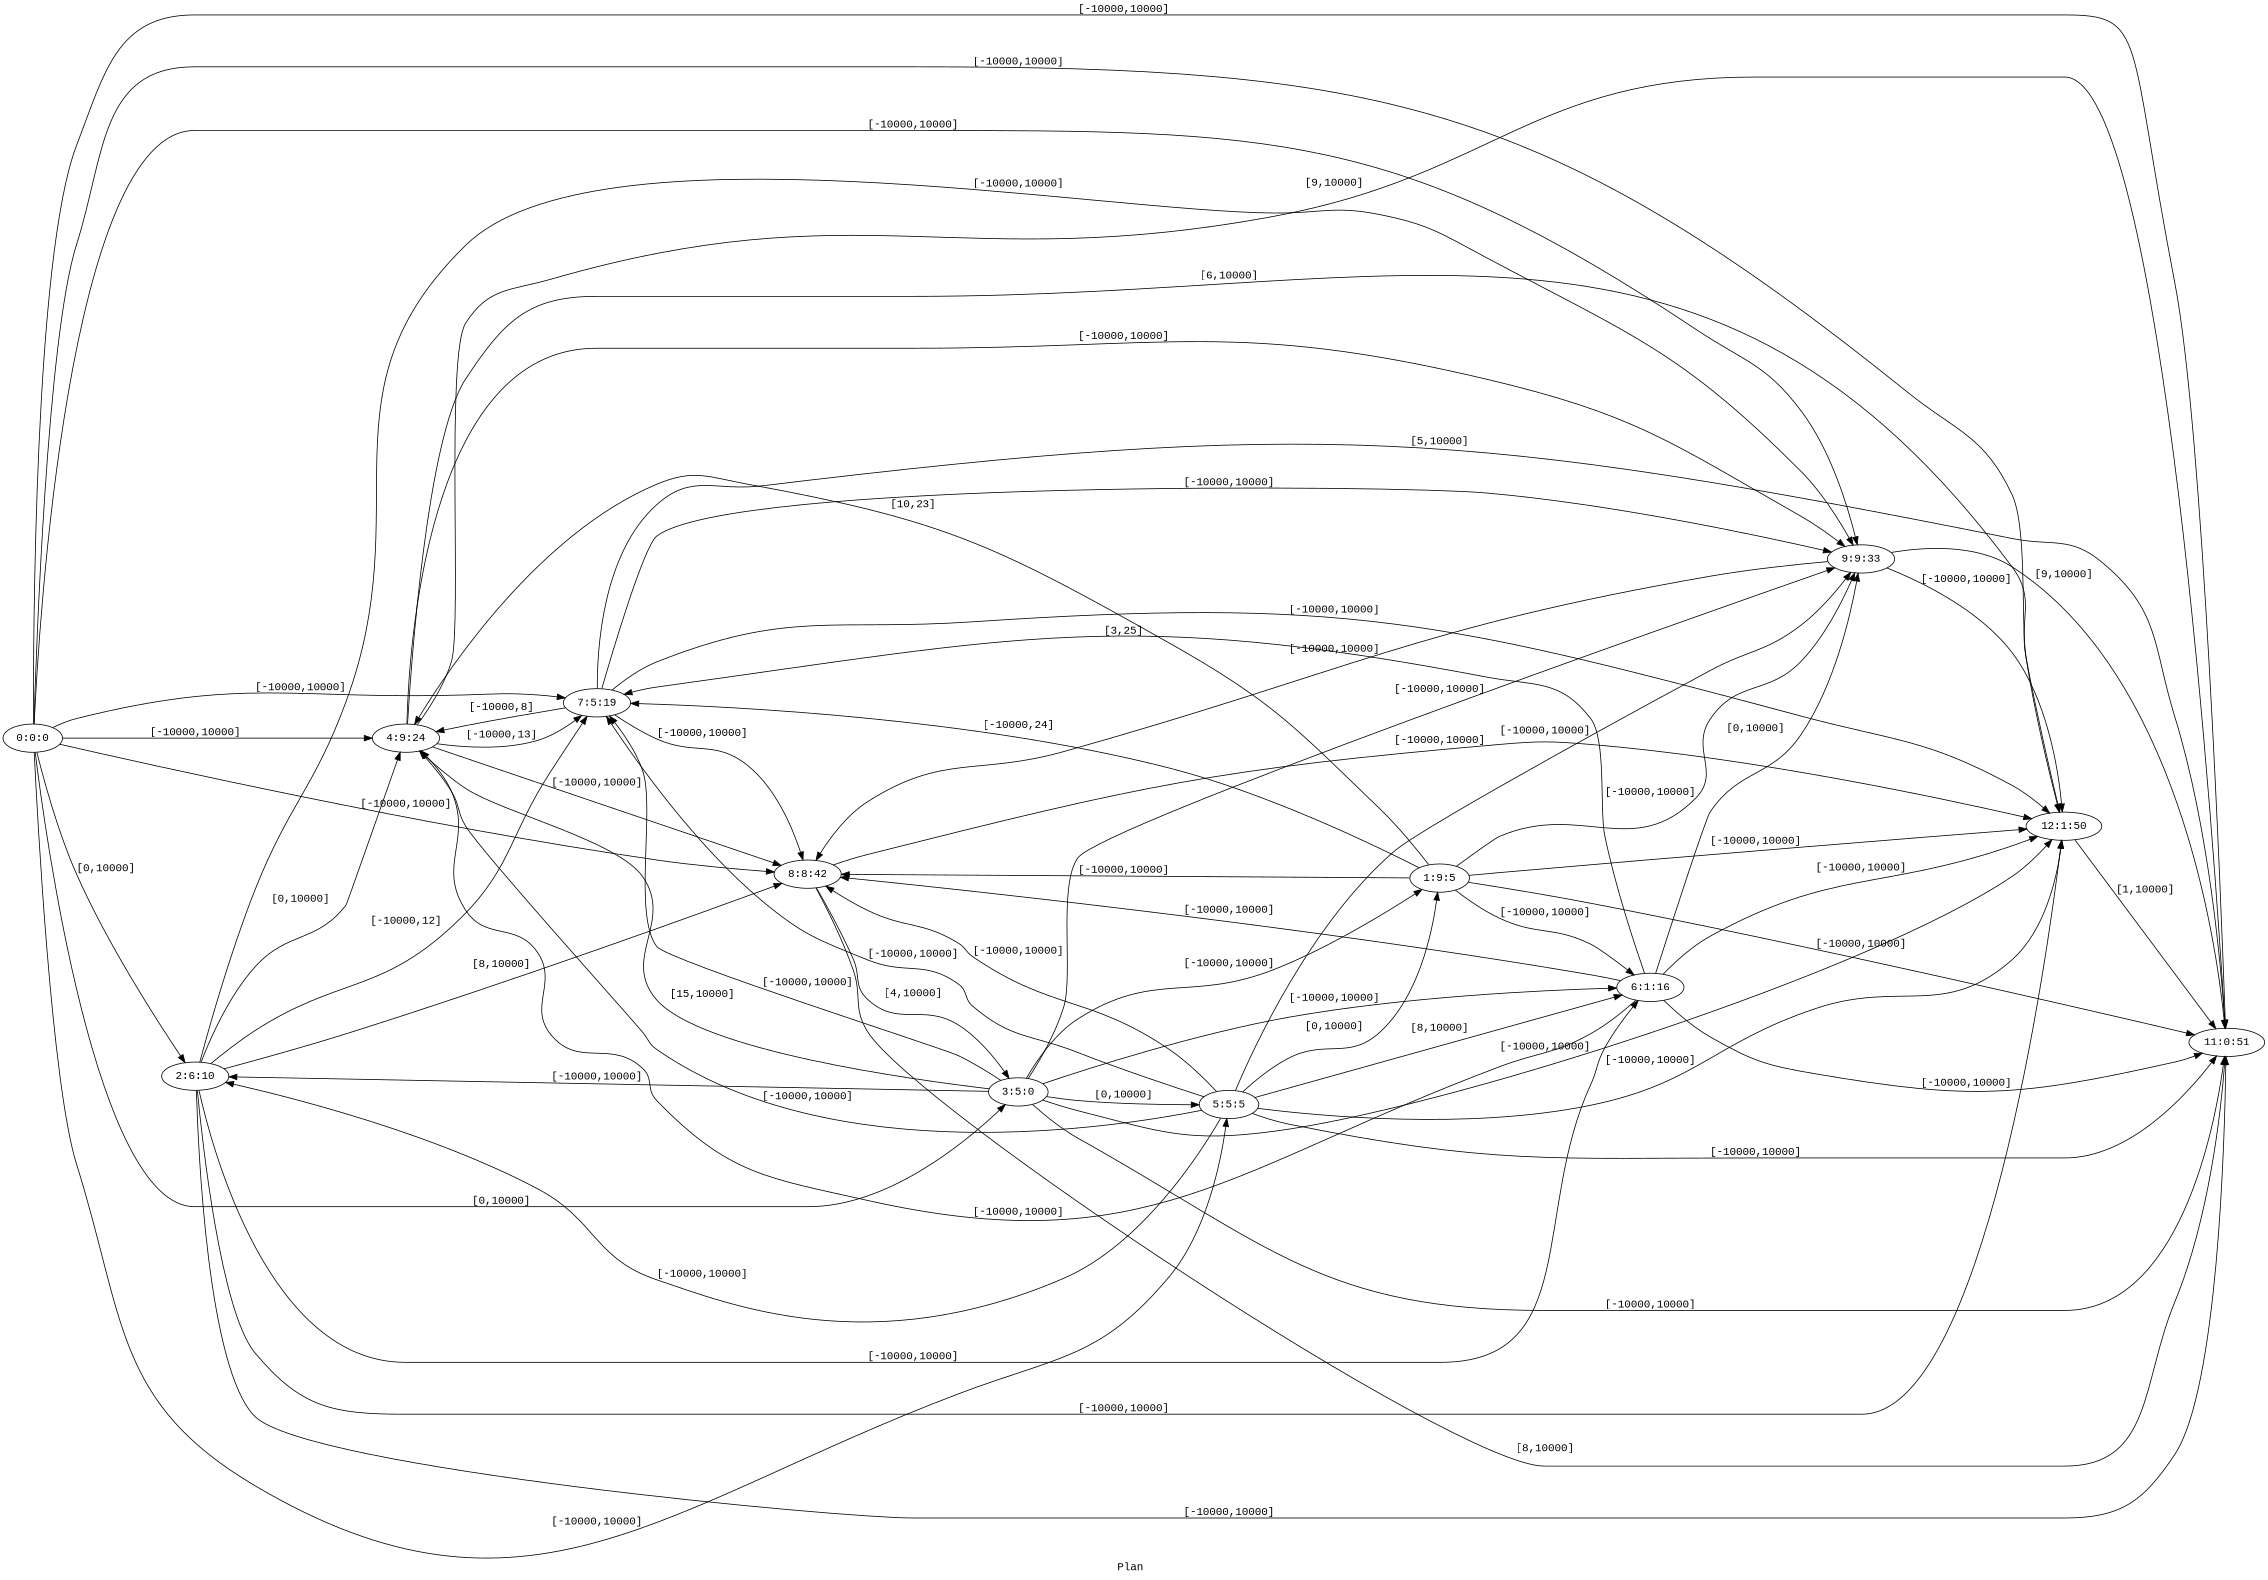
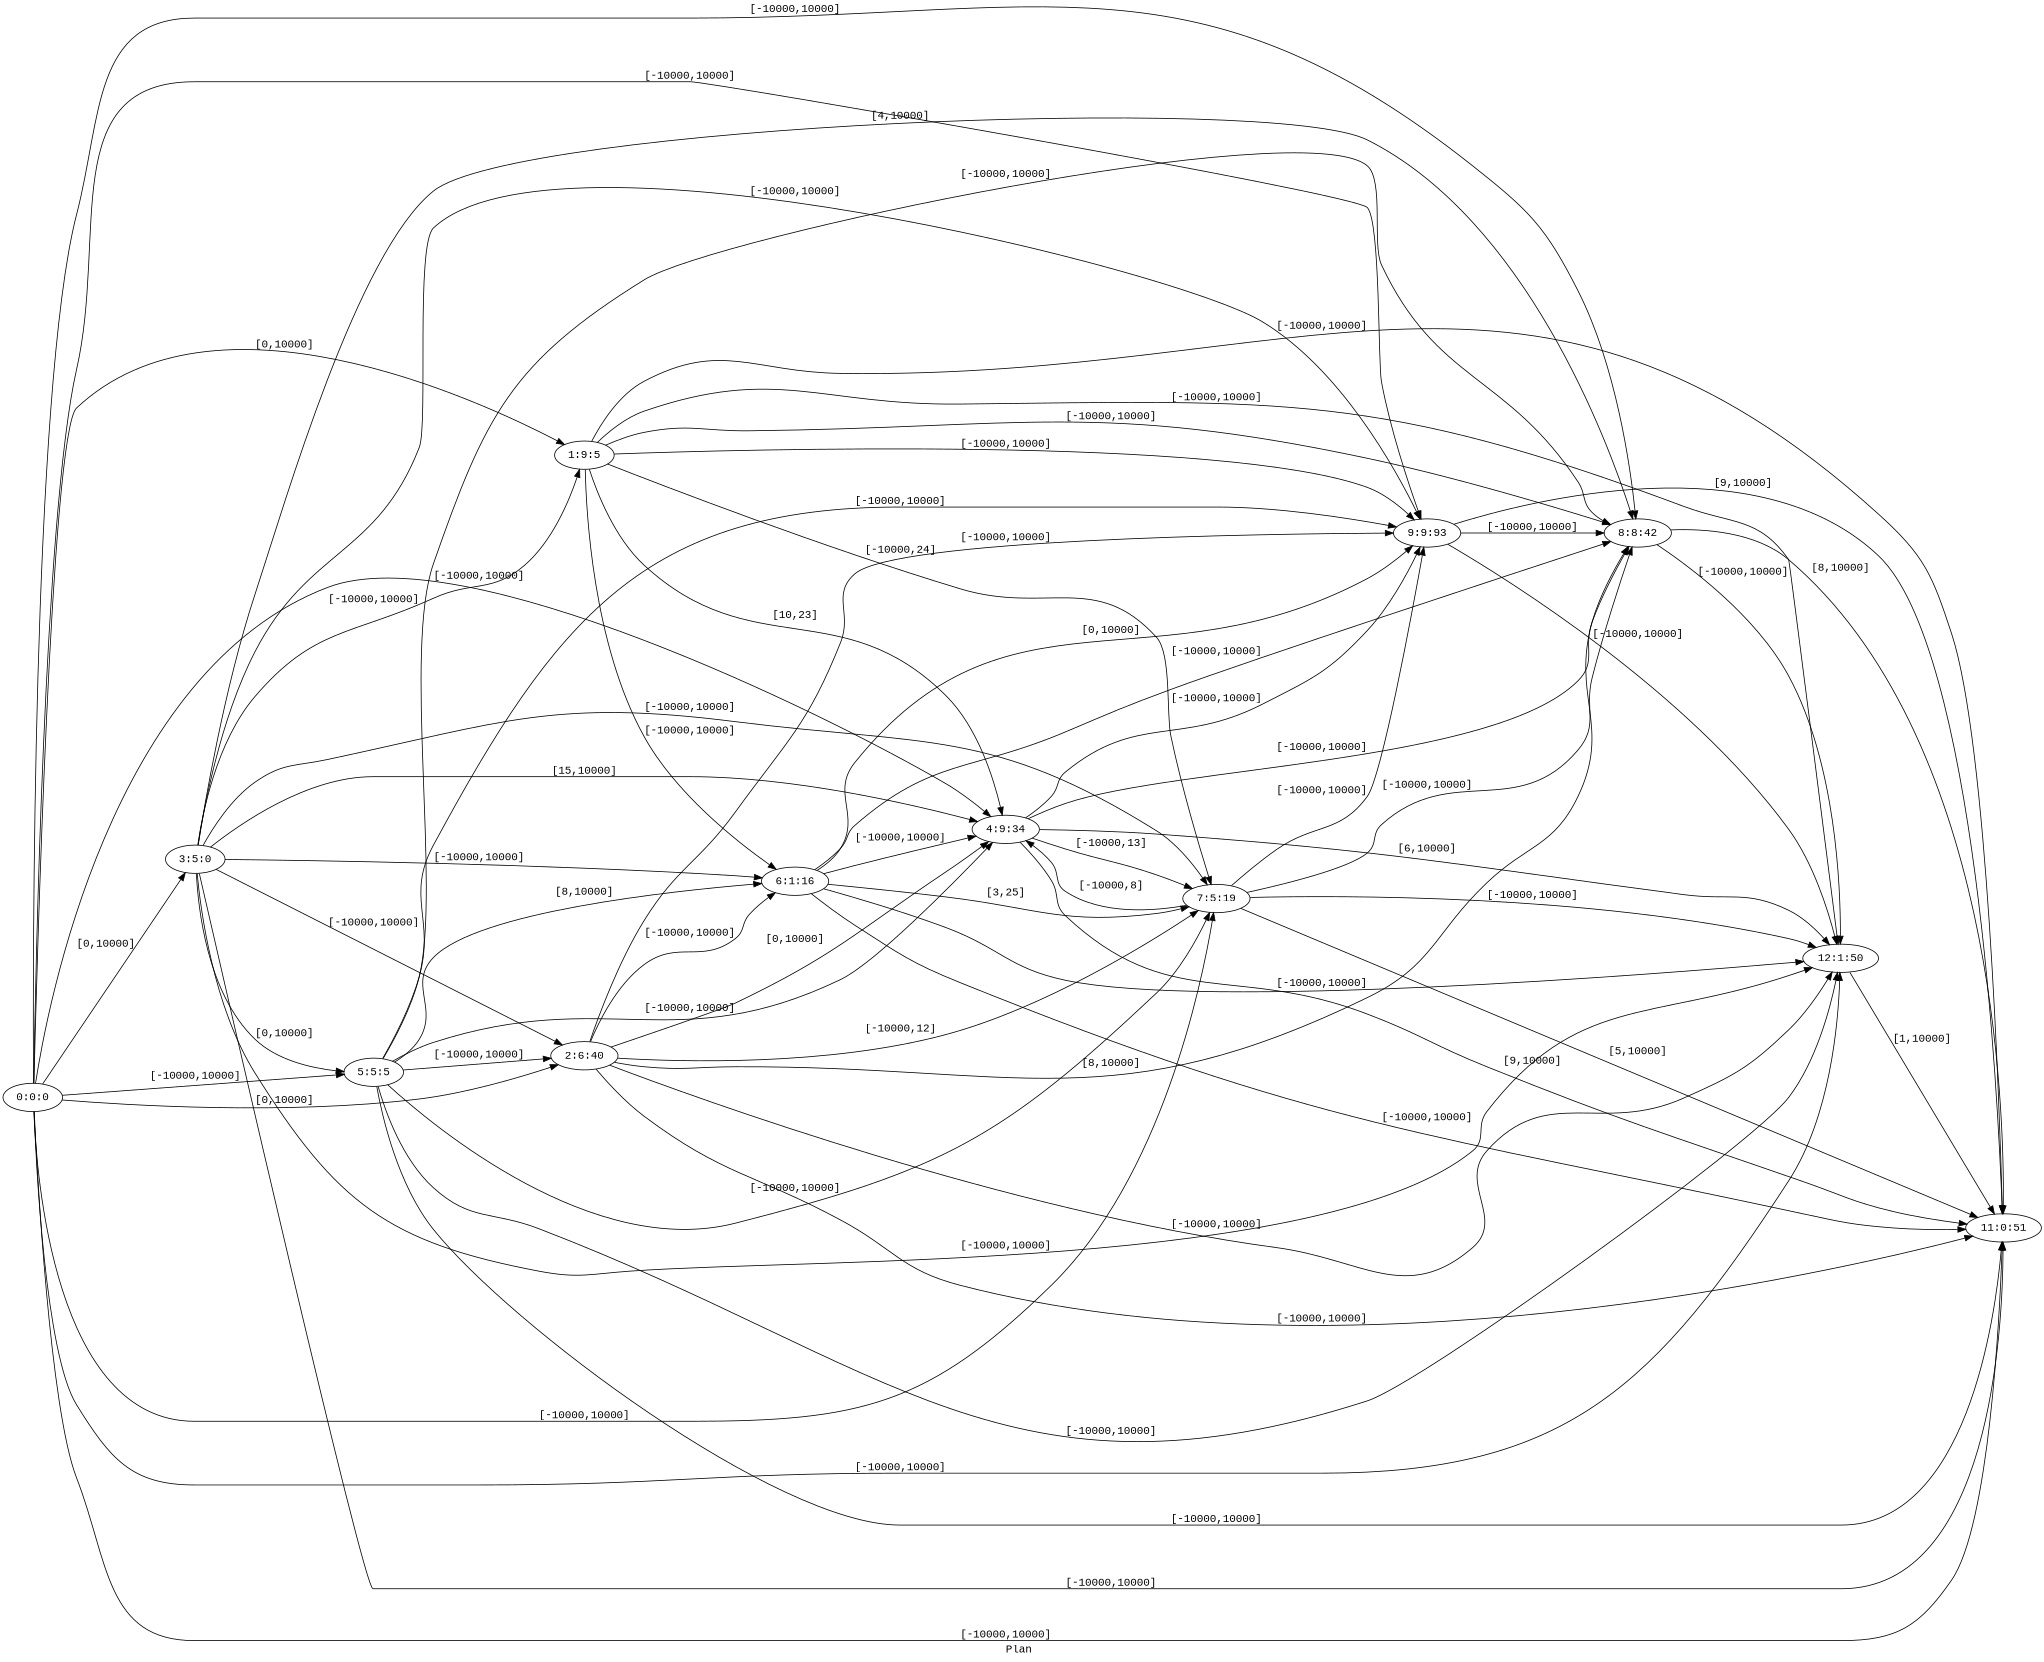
(1861, 559) -> (1427, 533)
(406, 738) -> (1006, 829)
(884, 1010) -> (780, 131)
(1377, 1034) -> (81, 405)
(195, 1076) -> (584, 1056)
